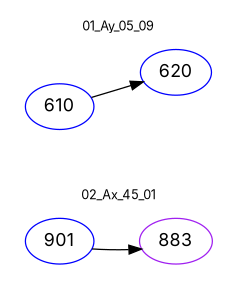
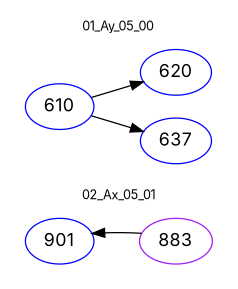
(118, 27) -> (118, 27)
none -> (176, 141)
(119, 196) -> (119, 196)
(110, 250) -> (123, 233)
